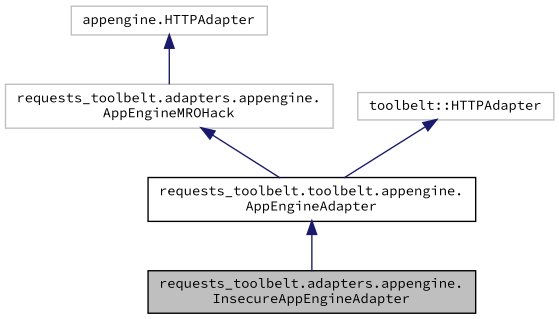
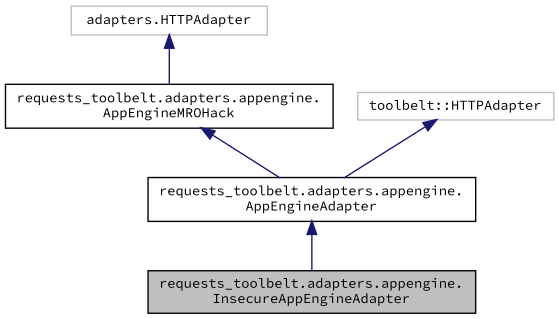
(169, 21) -> (169, 21)
(169, 106) -> (169, 106)
(312, 199) -> (312, 199)
